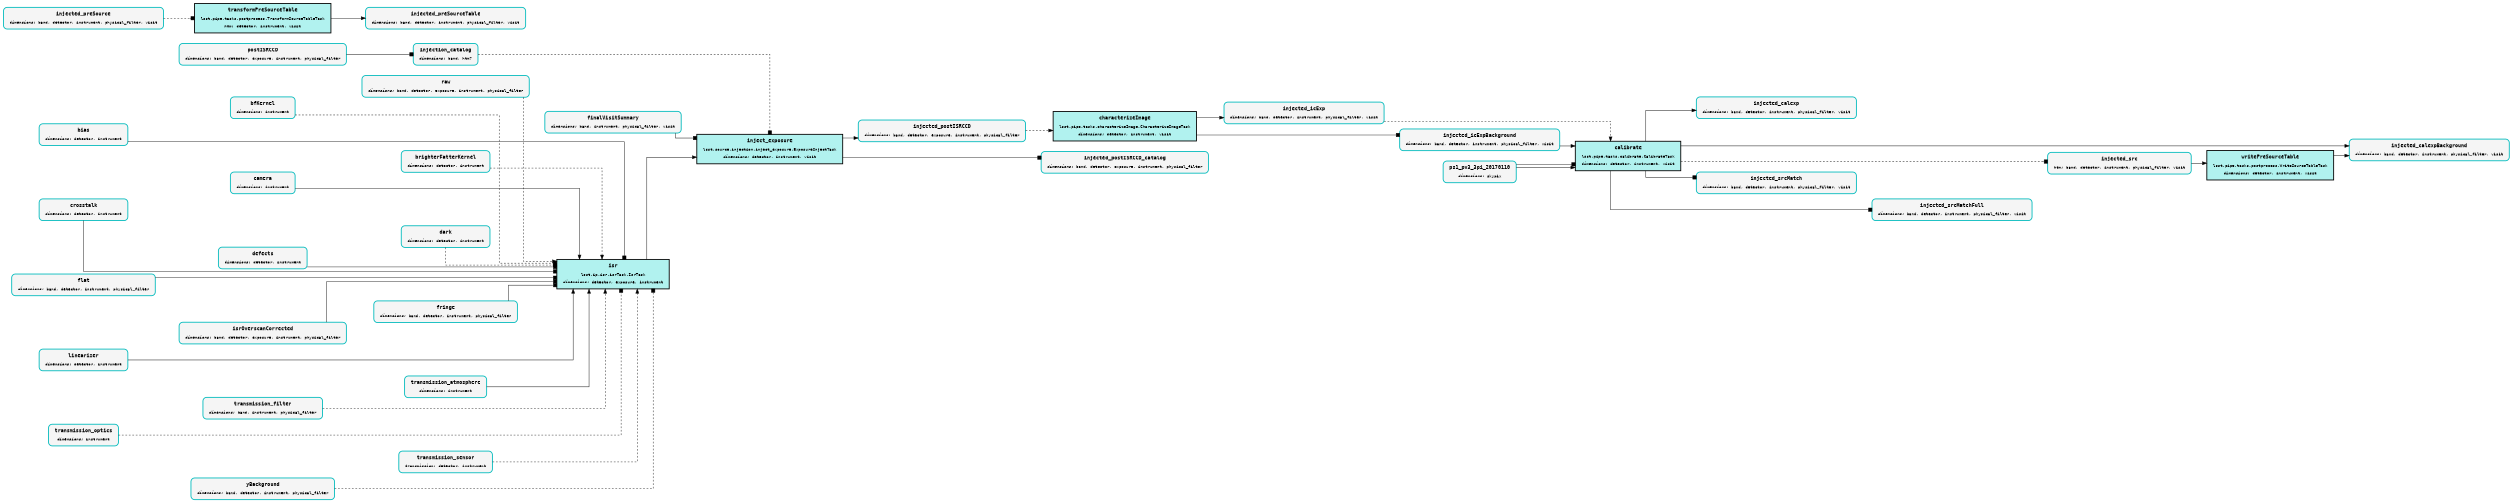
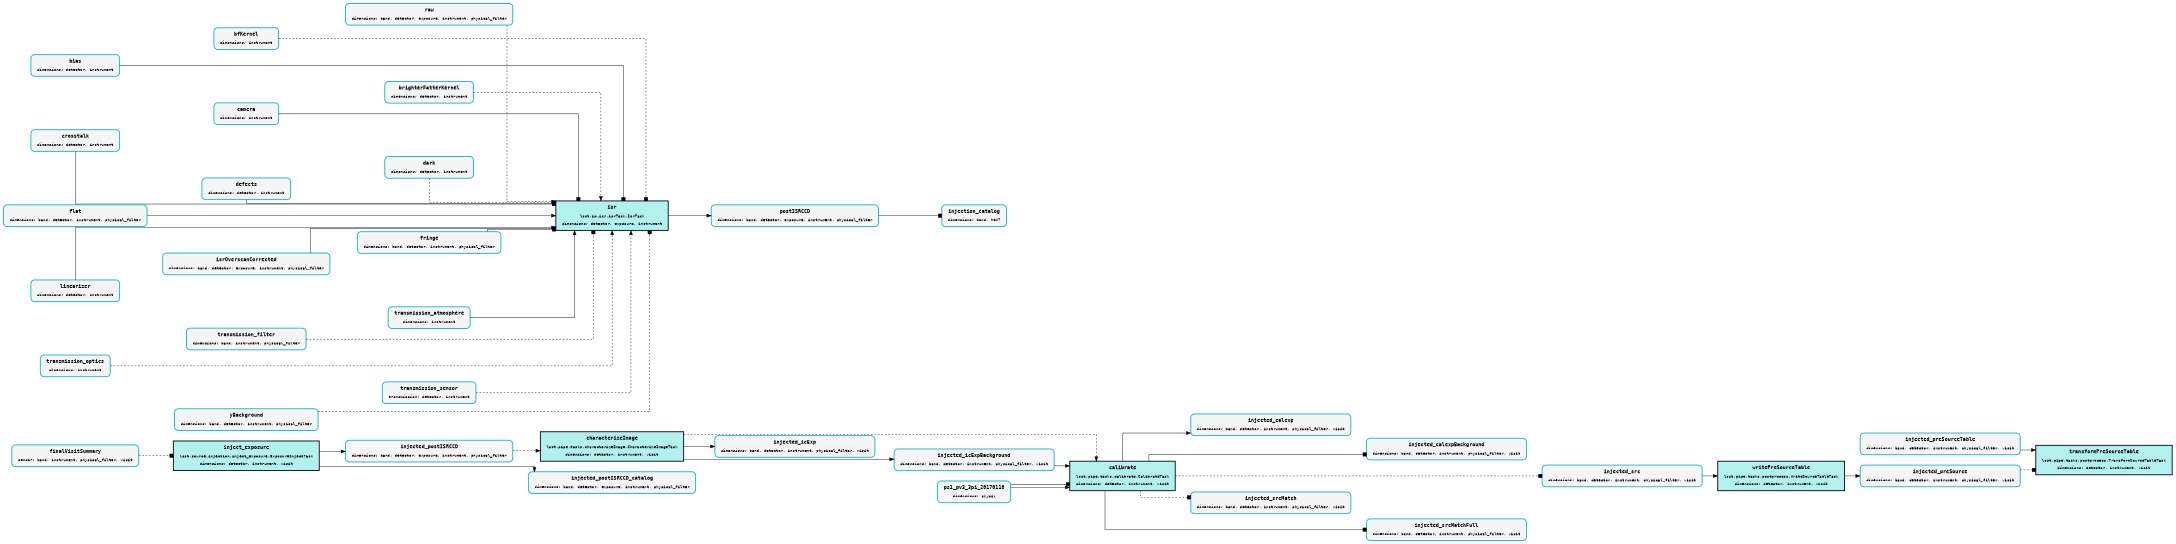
(346, 18) -> (2026, 450)
(229, 26) -> (2070, 468)
(662, 54) -> none
(1505, 121) -> (901, 434)
(564, 127) -> (26, 460)
(1296, 135) -> (787, 459)
(681, 138) -> (154, 456)
(2013, 146) -> (1252, 454)
(2339, 156) -> (1850, 476)
(940, 158) -> (427, 466)
(2059, 168) -> (1561, 480)
(1666, 177) -> (1160, 497)
(647, 186) -> (688, 216)
(471, 188) -> (470, 114)
(354, 278) -> (349, 216)
(521, 408) -> (502, 339)
(441, 435) -> (427, 366)
